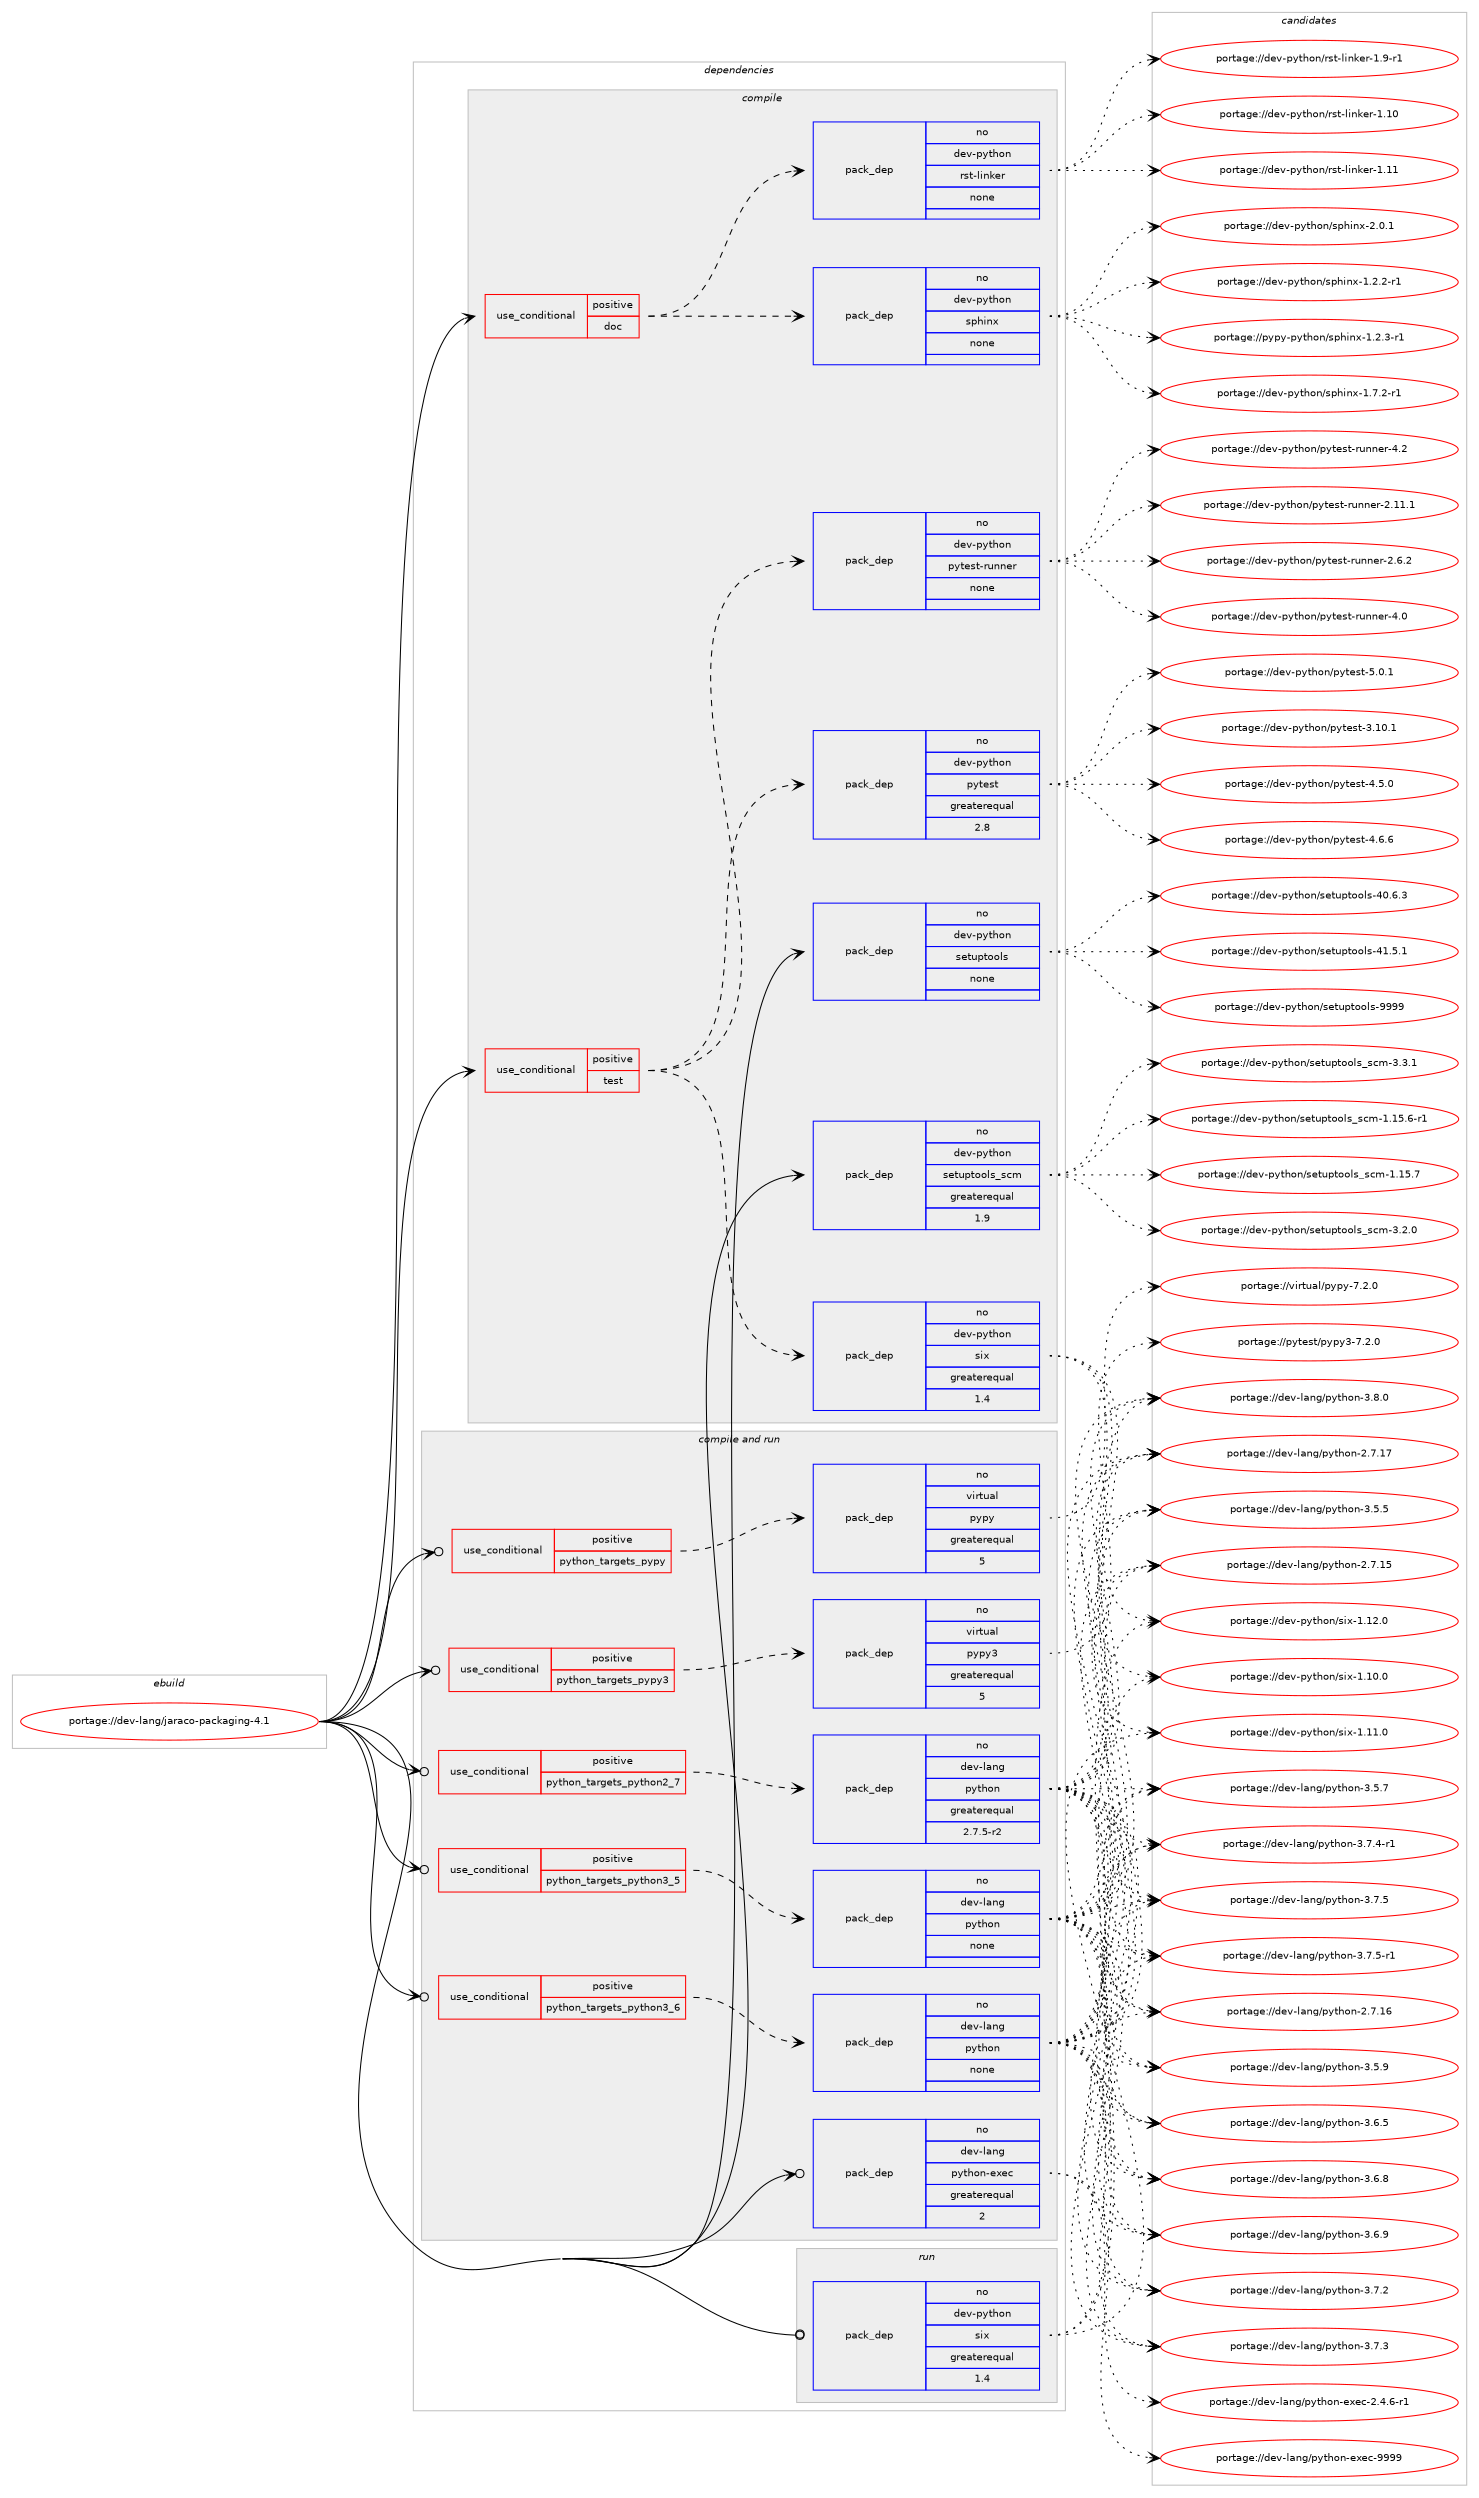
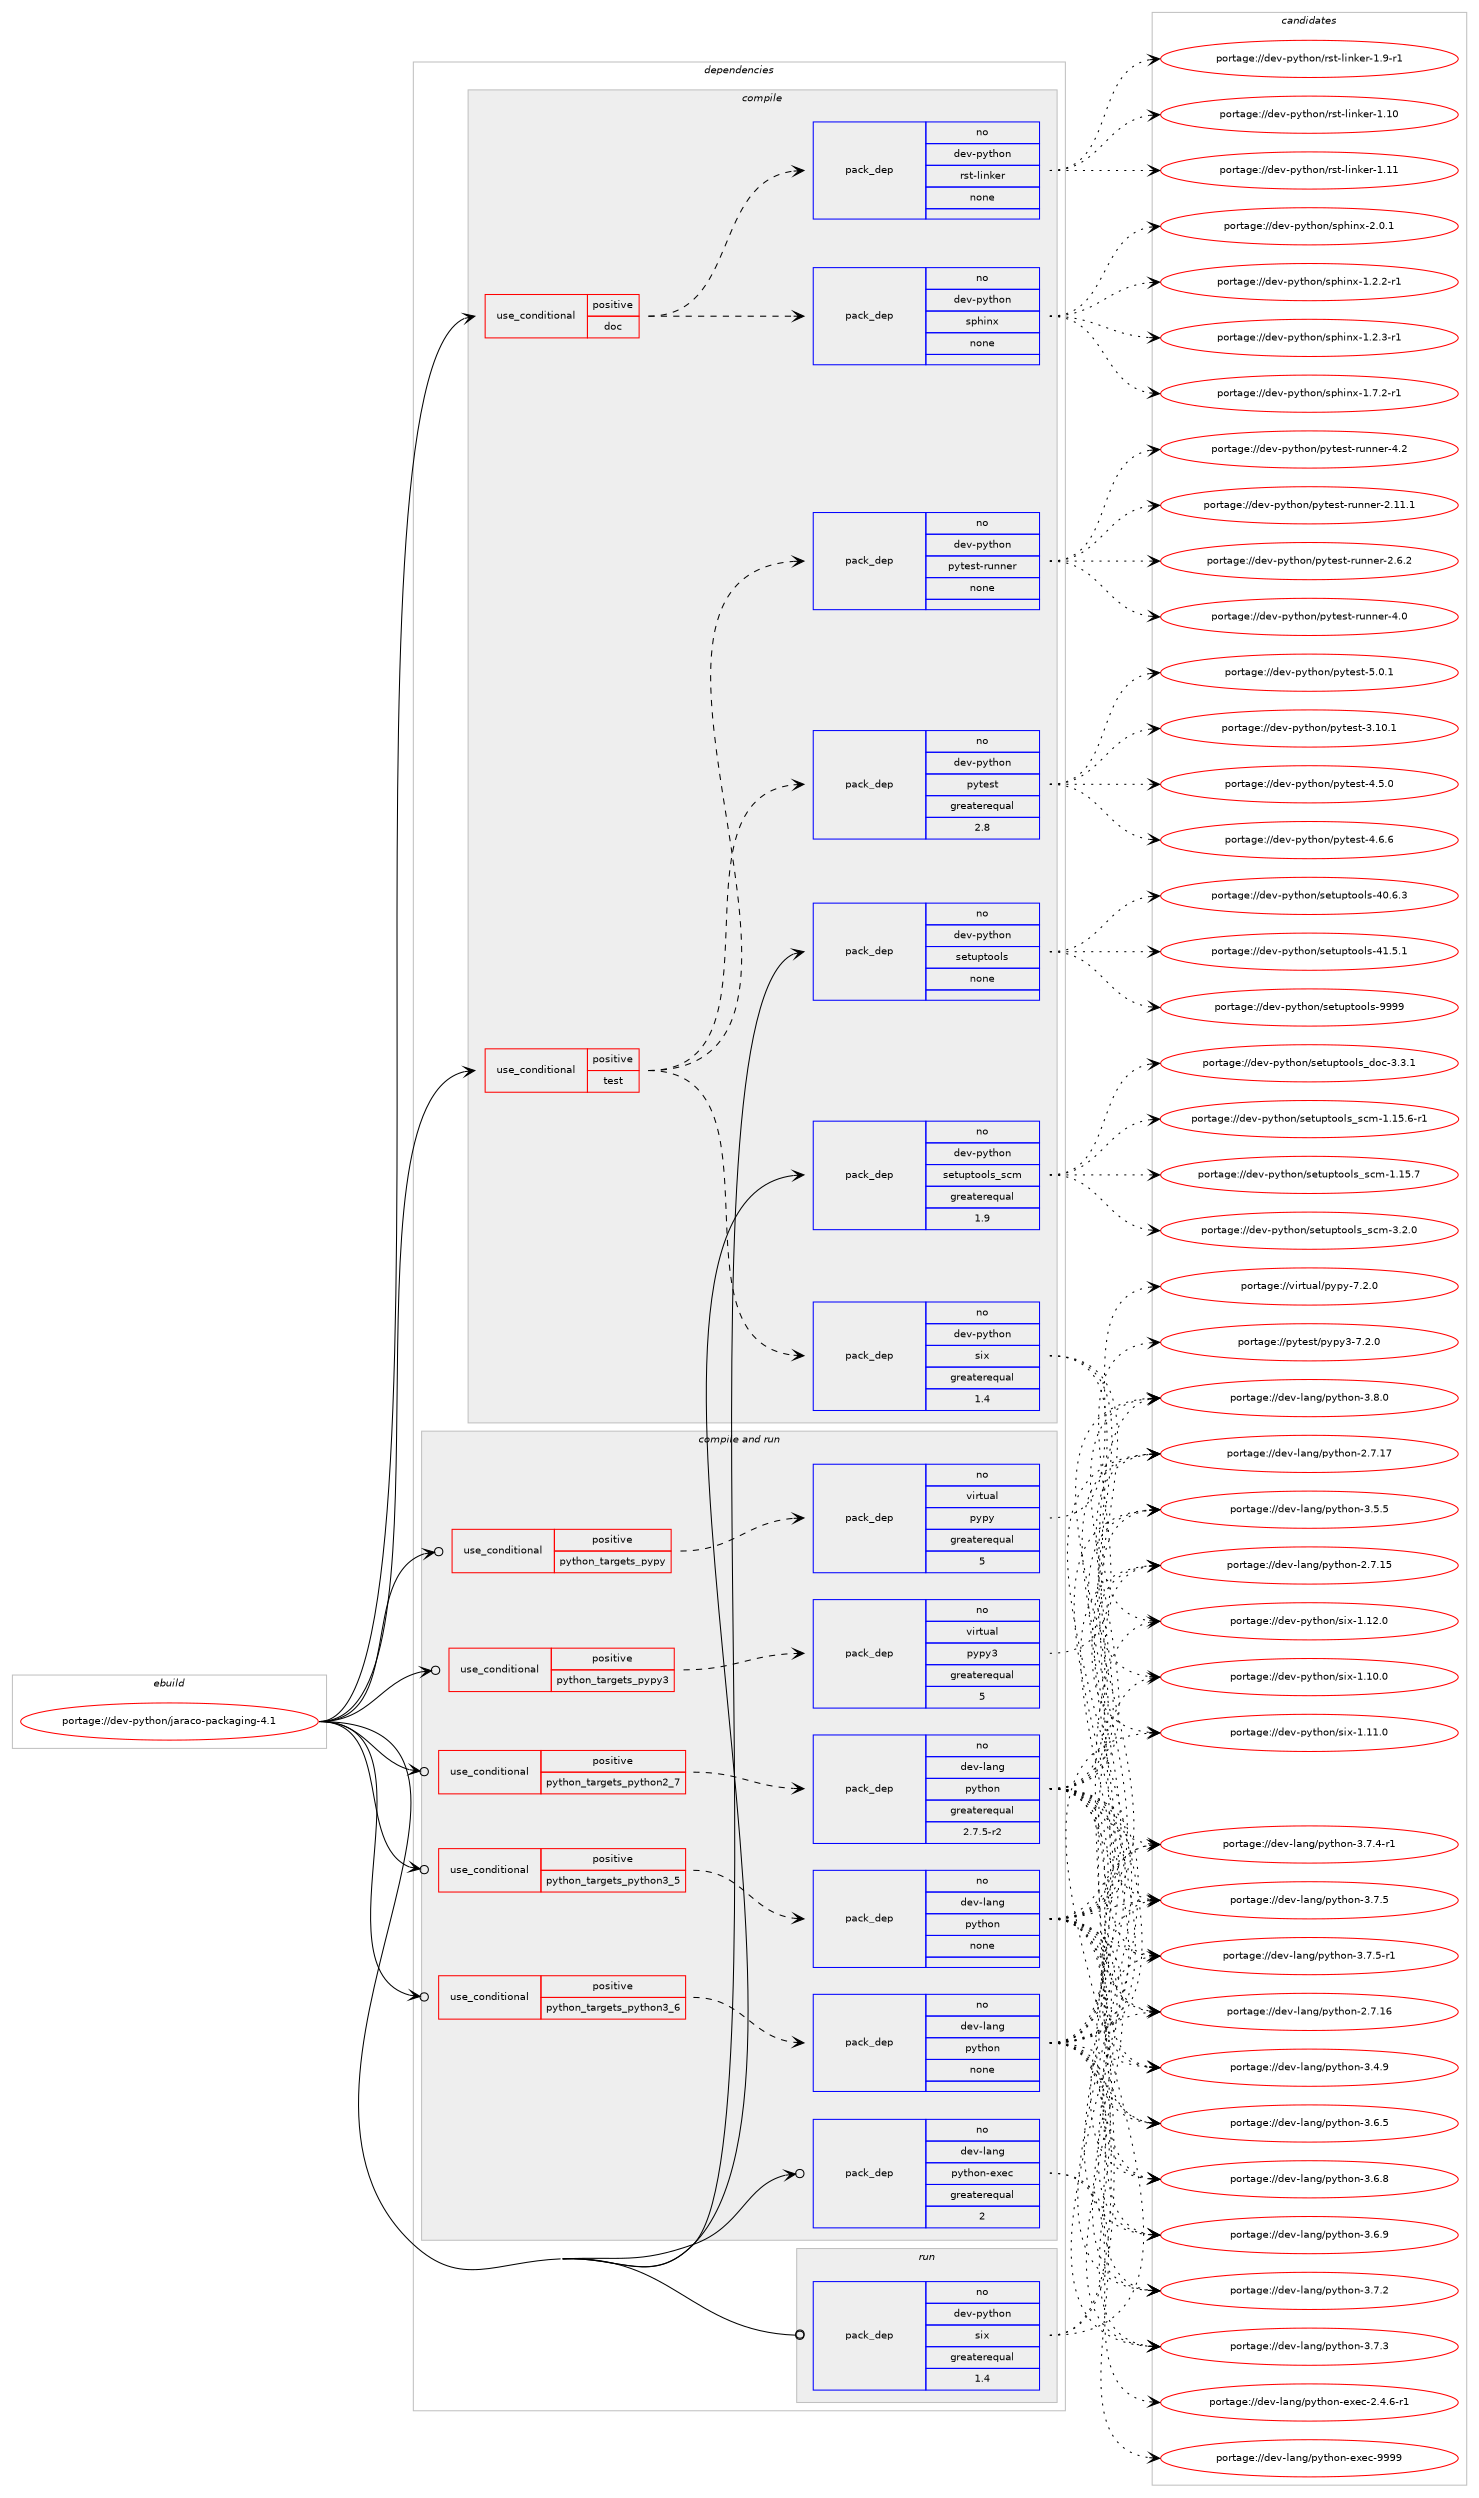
(1309, 338) -> (1309, 338)
(1309, 1063) -> (1309, 1063)
(169, 1722) -> (169, 1722)
(1309, 1789) -> none
(1309, 2068) -> (1309, 2068)
